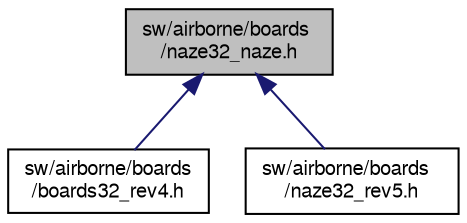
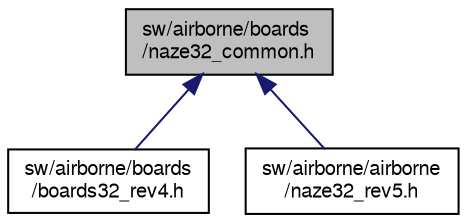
(229, 42) -> (229, 42)
(352, 181) -> (352, 181)
